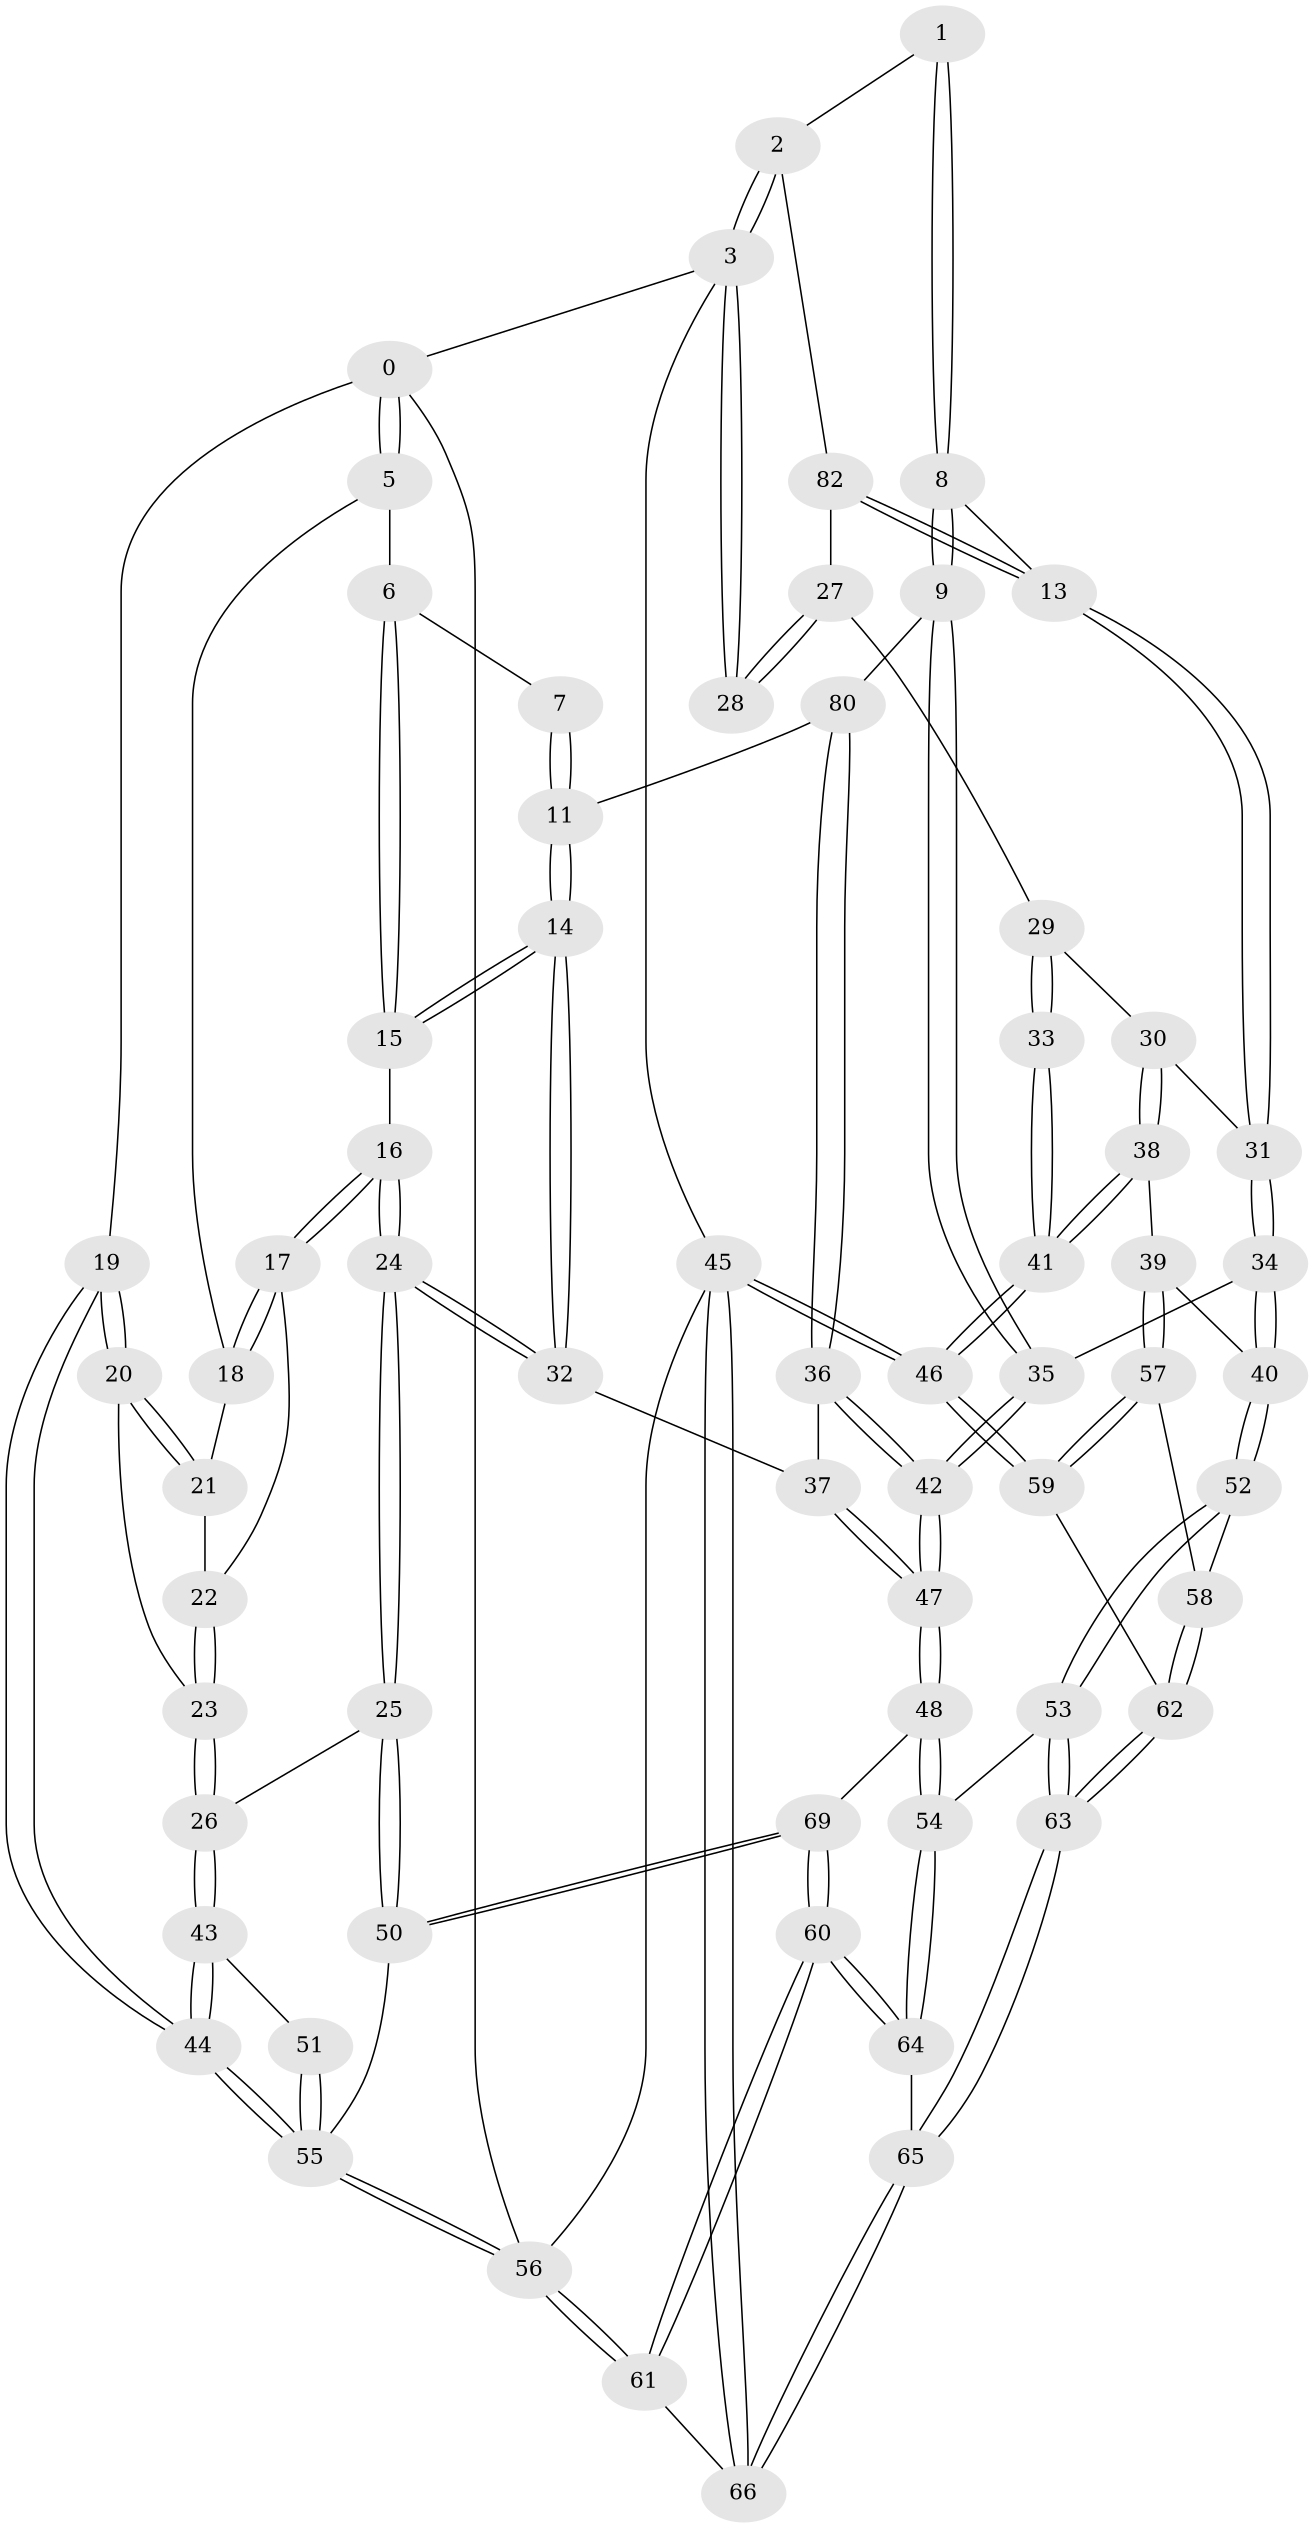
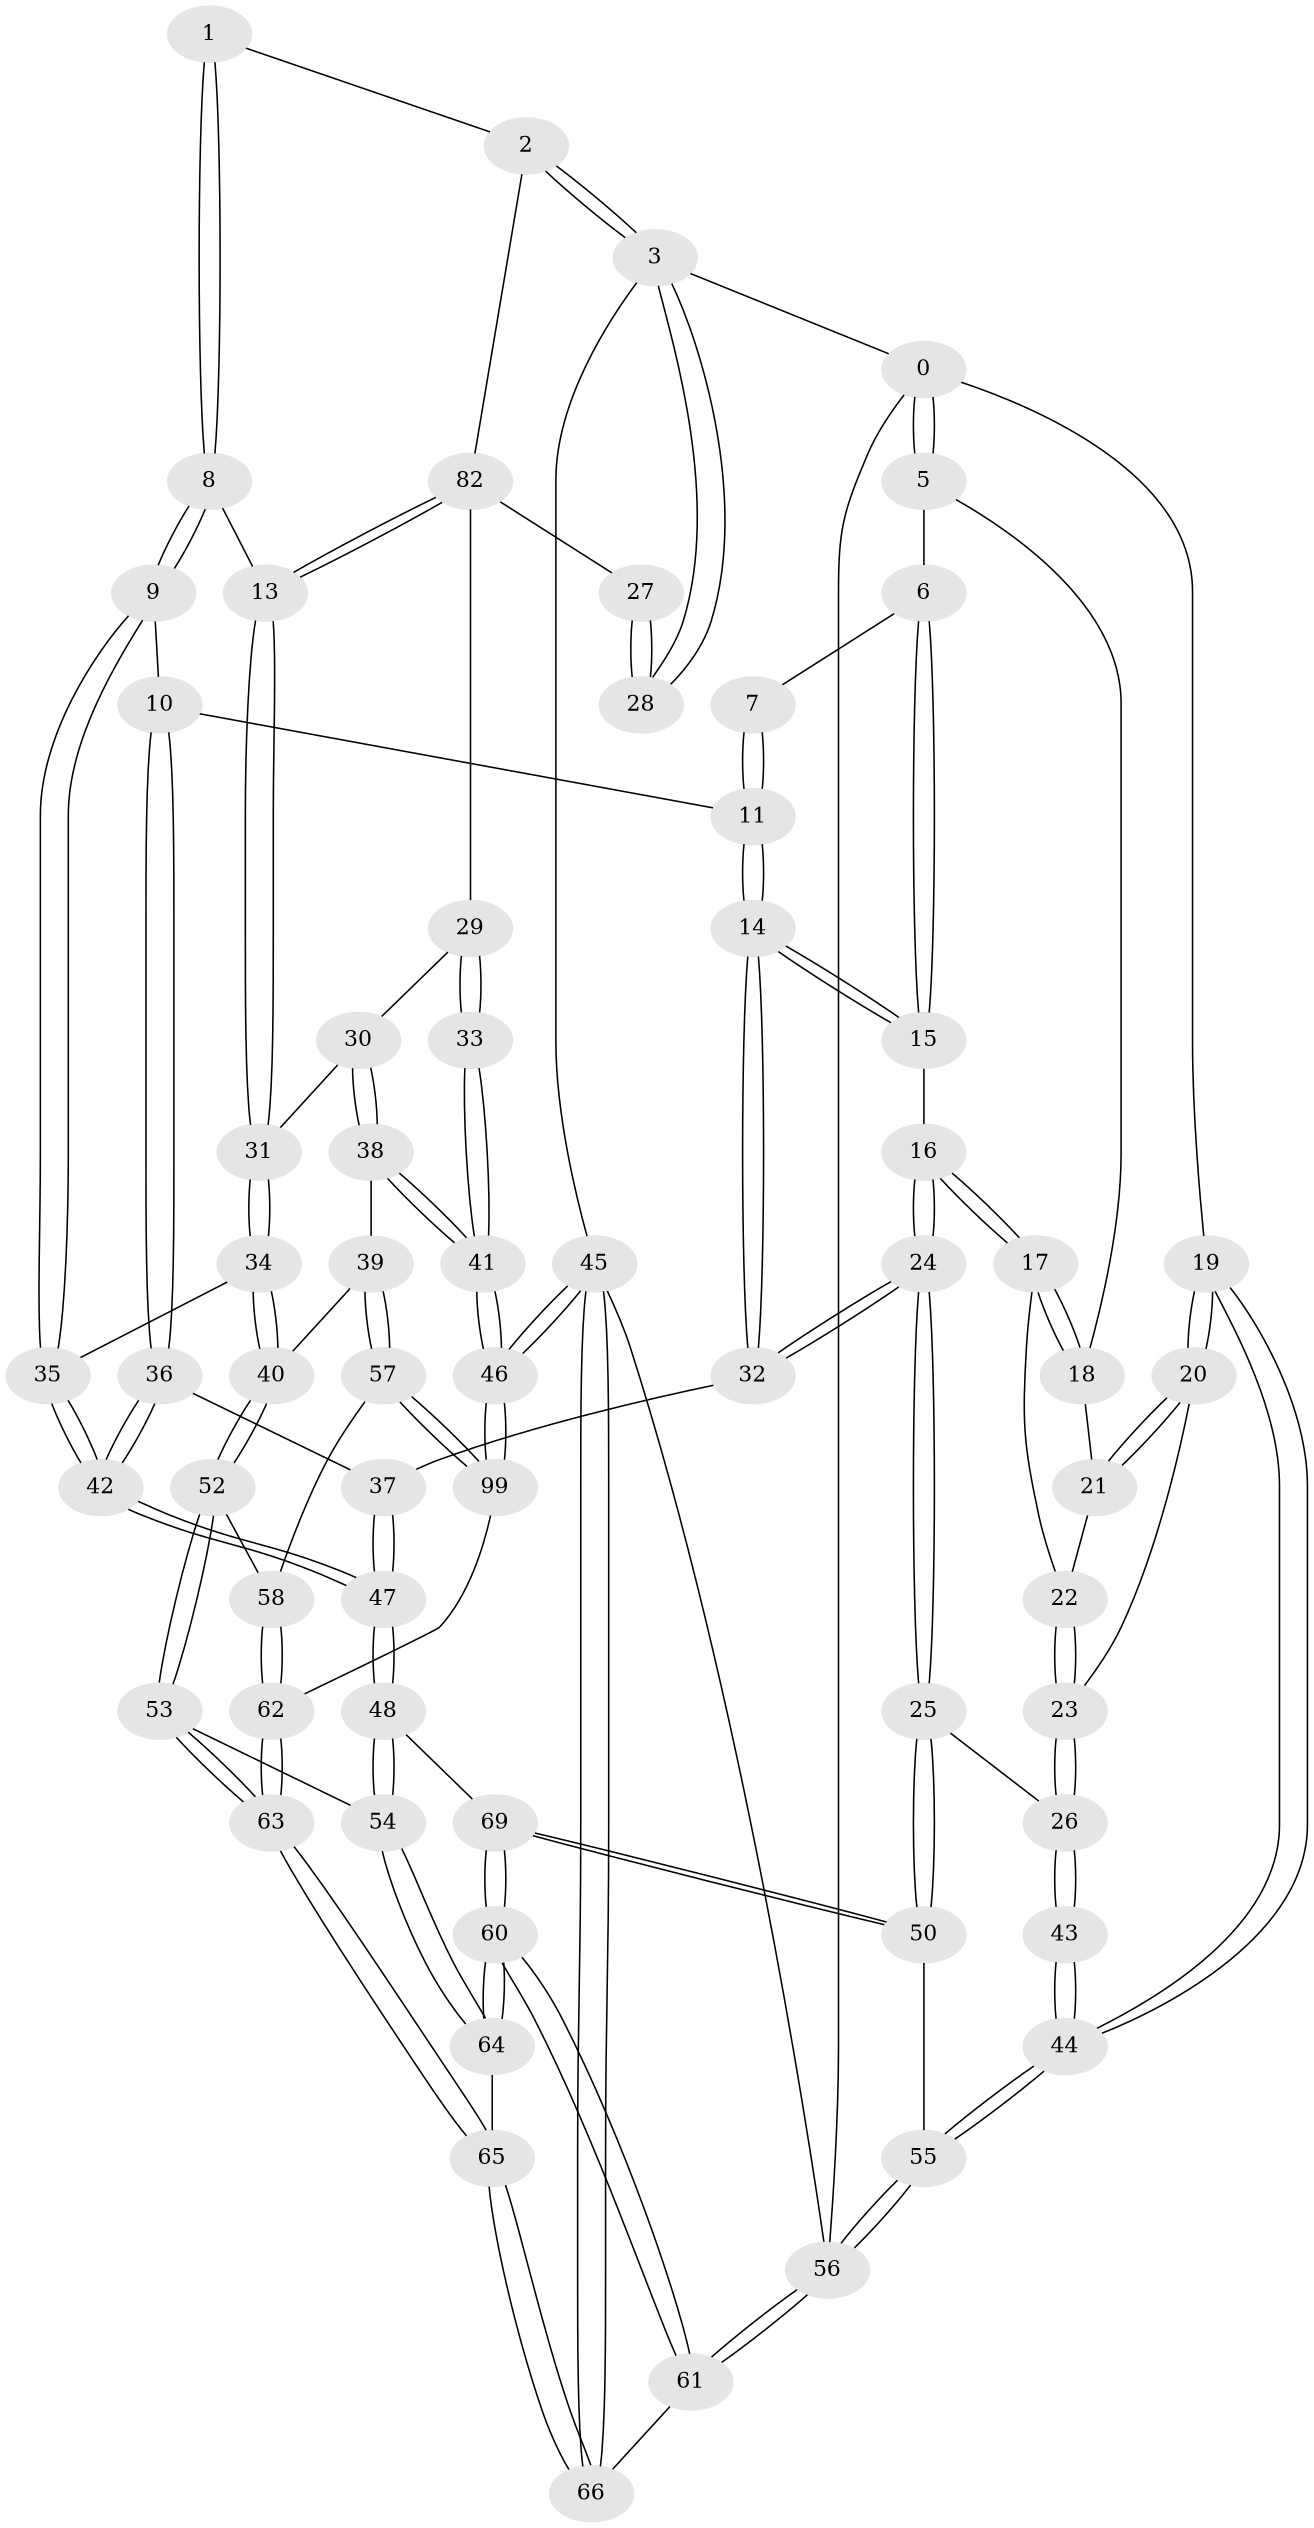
(843, 705) -> (160, 705)
(944, 747) -> (470, 705)
(1042, 1488) -> (495, 1488)
(311, 2047) -> none
